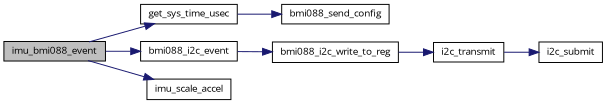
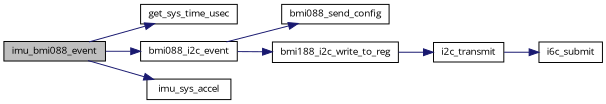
(255, 14) -> (258, 34)
(335, 52) -> (335, 52)
(571, 52) -> (571, 52)
(189, 89) -> (189, 89)
